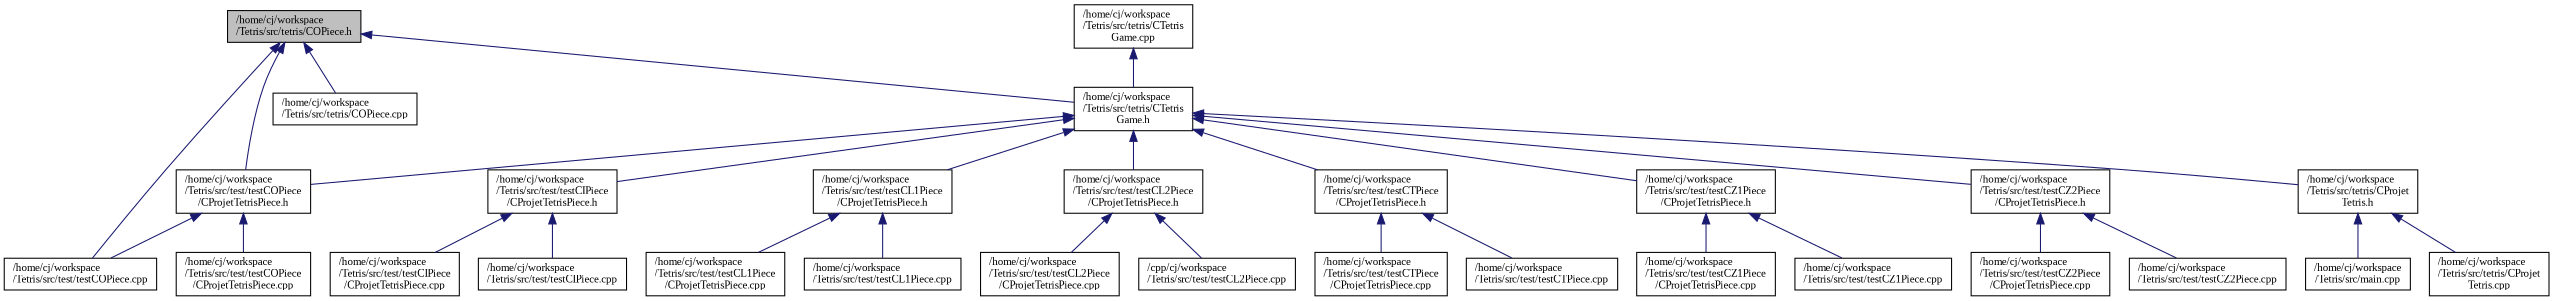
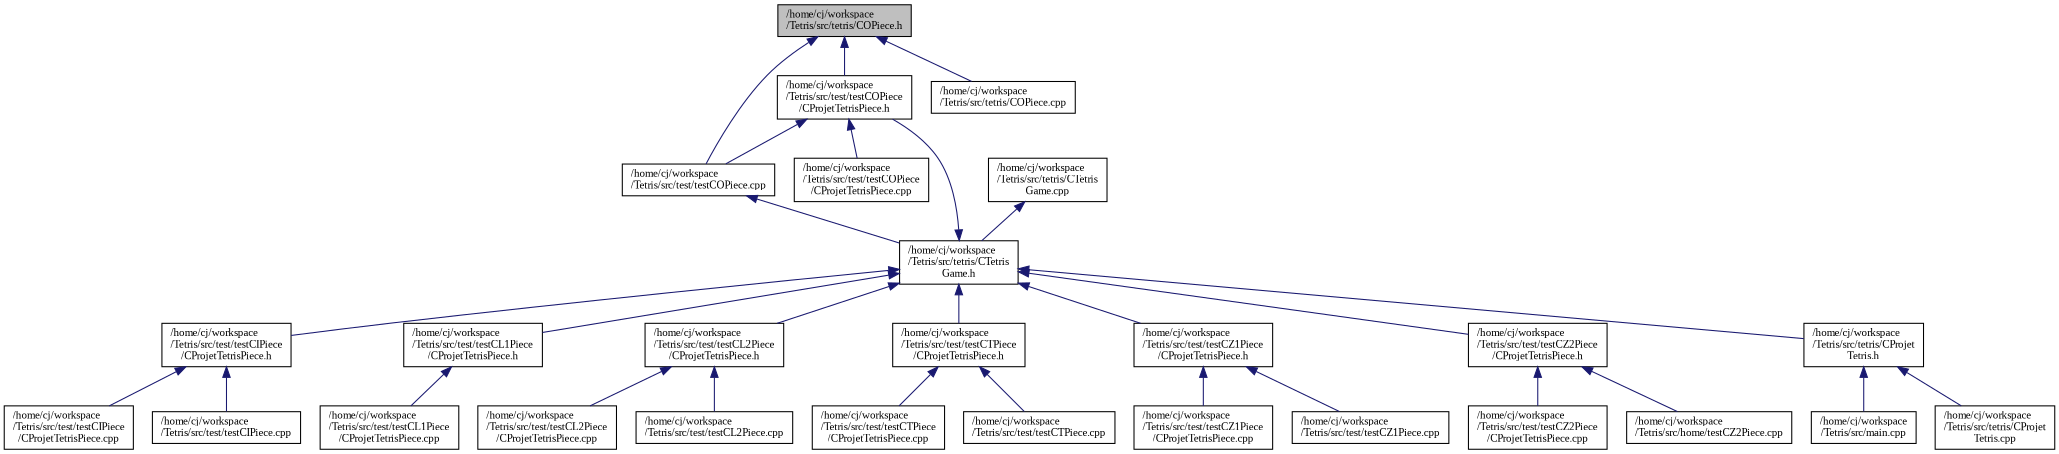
(723, 69) -> (828, 221)
(883, 274) -> none
(1217, 274) -> (714, 428)
(2208, 274) -> (1709, 428)
